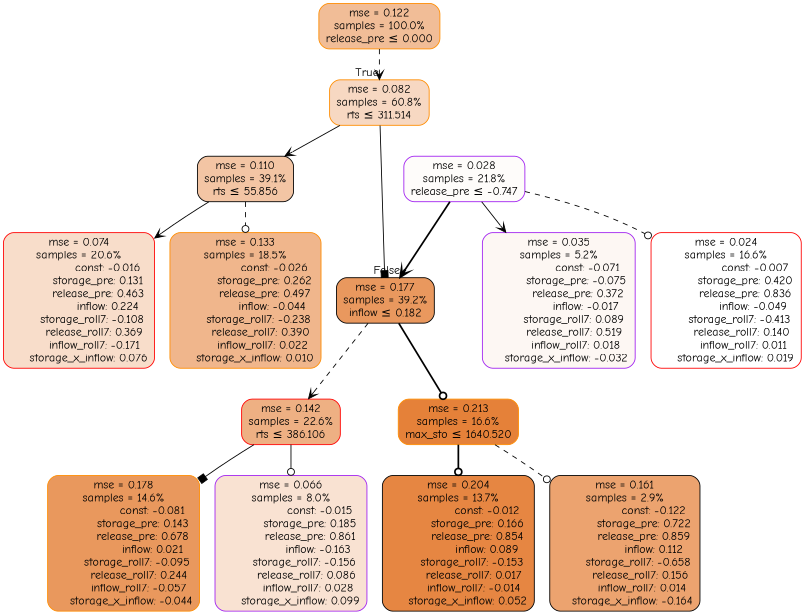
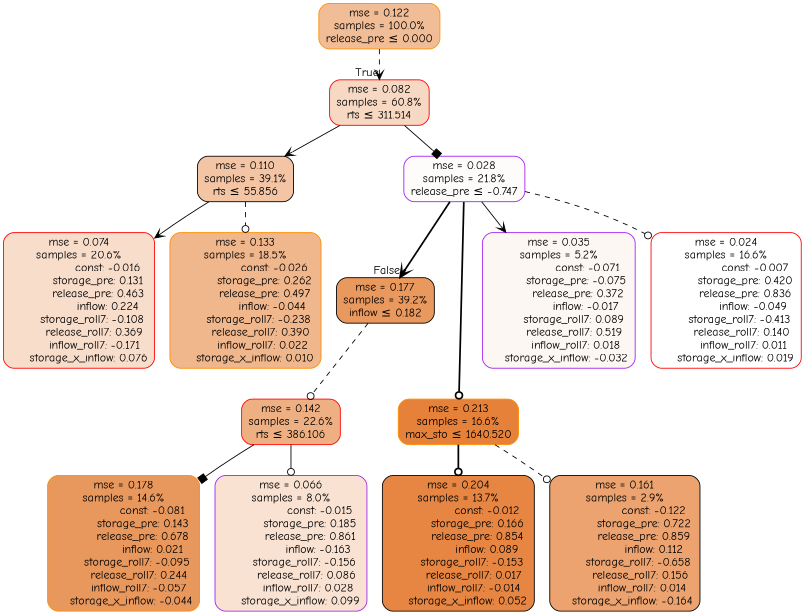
(379, 103) -> (379, 103)
(382, 197) -> (419, 138)
(341, 358) -> (341, 358)
(420, 358) -> (461, 297)
